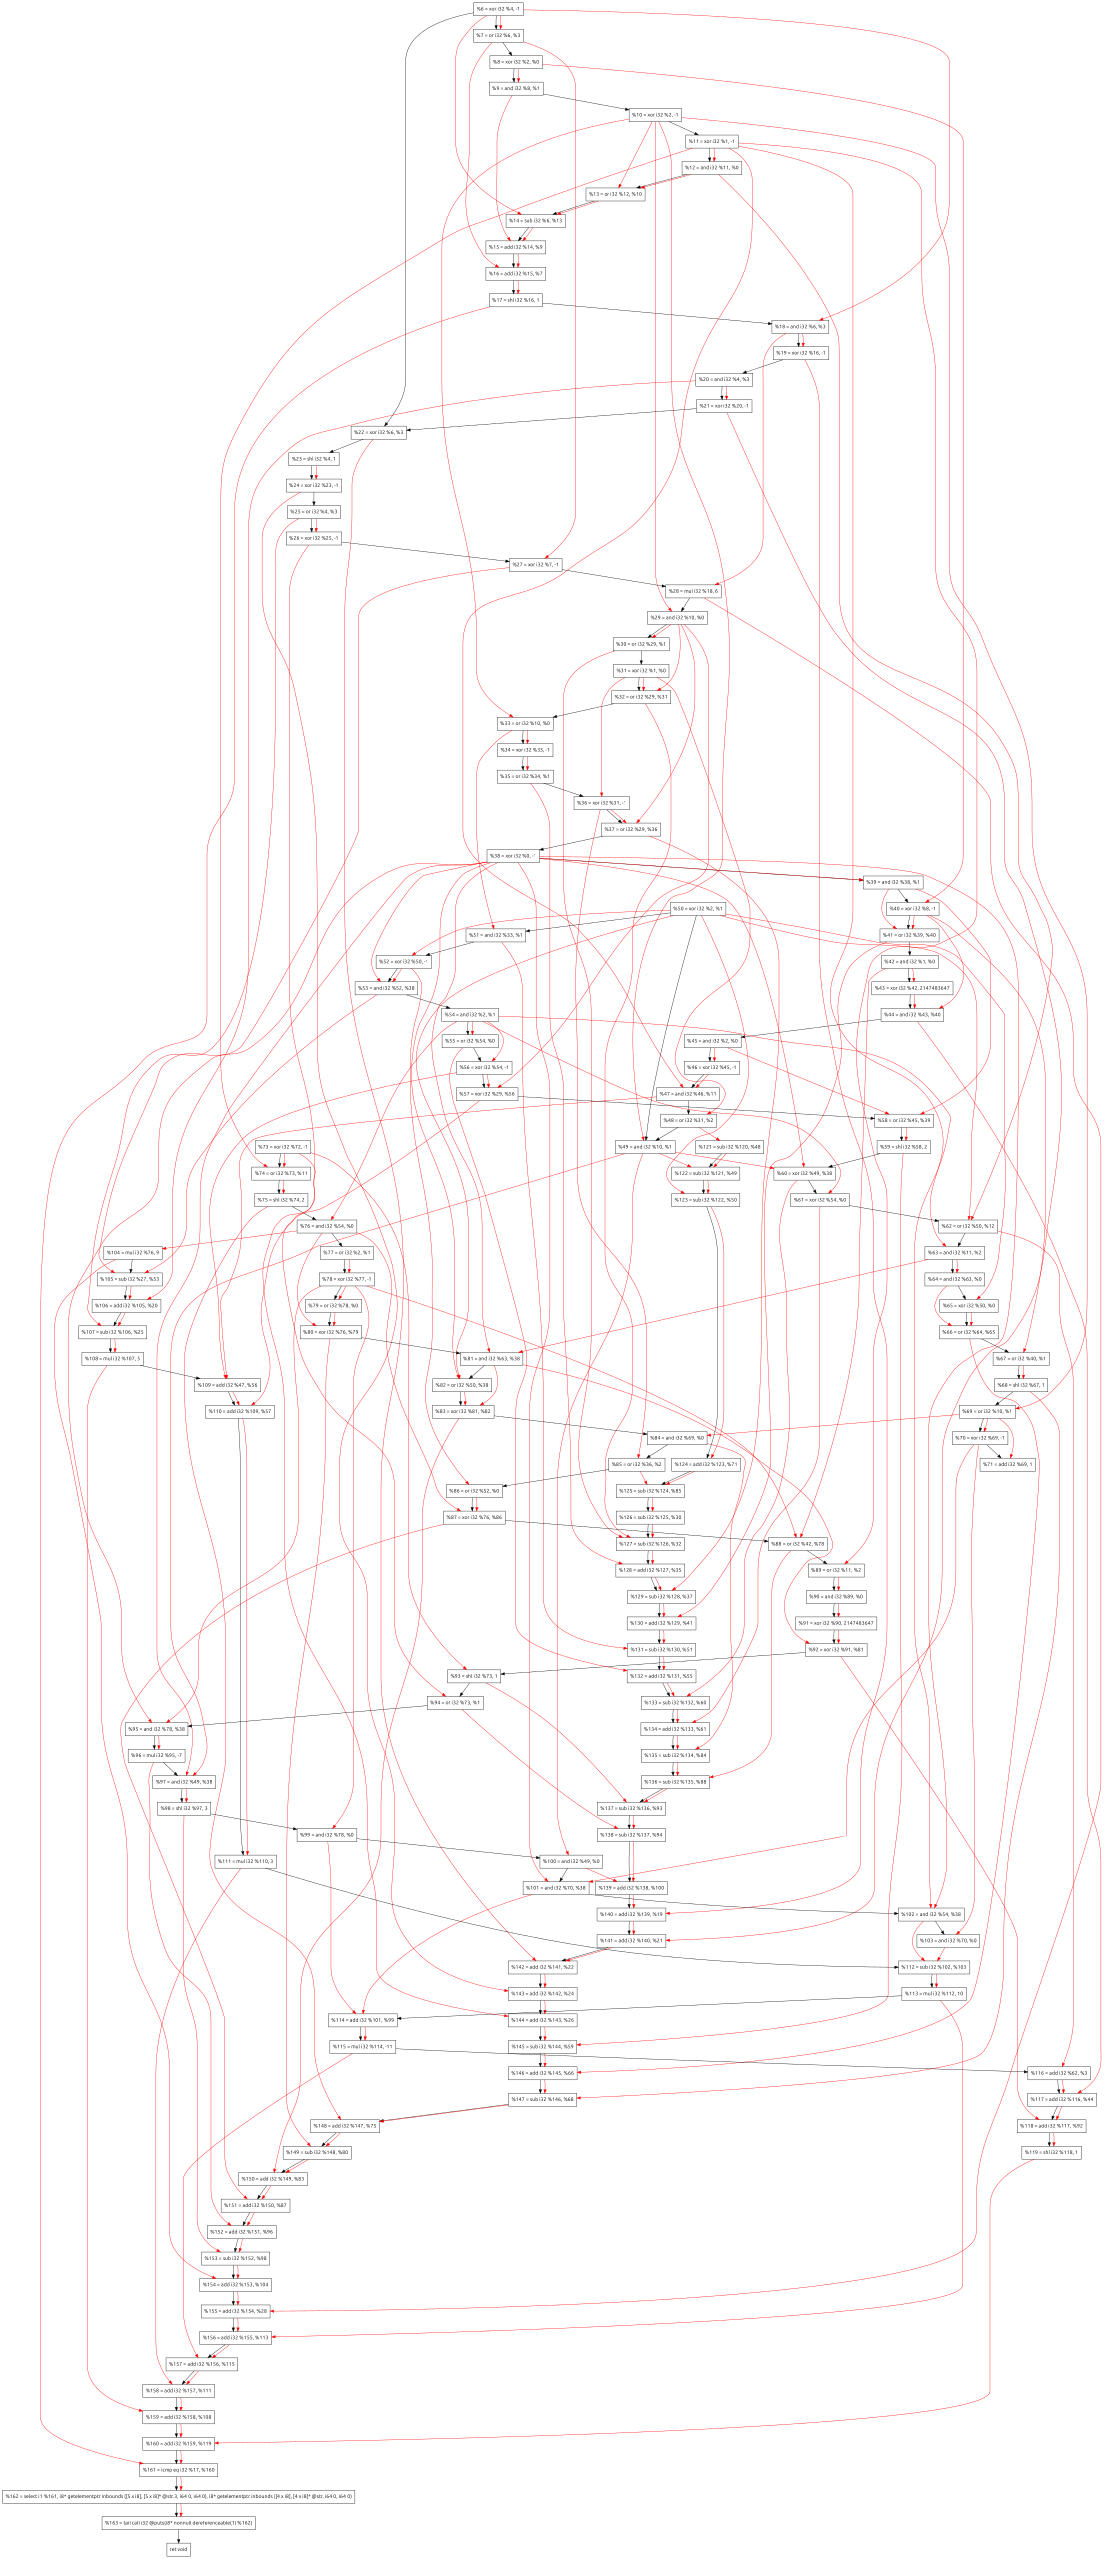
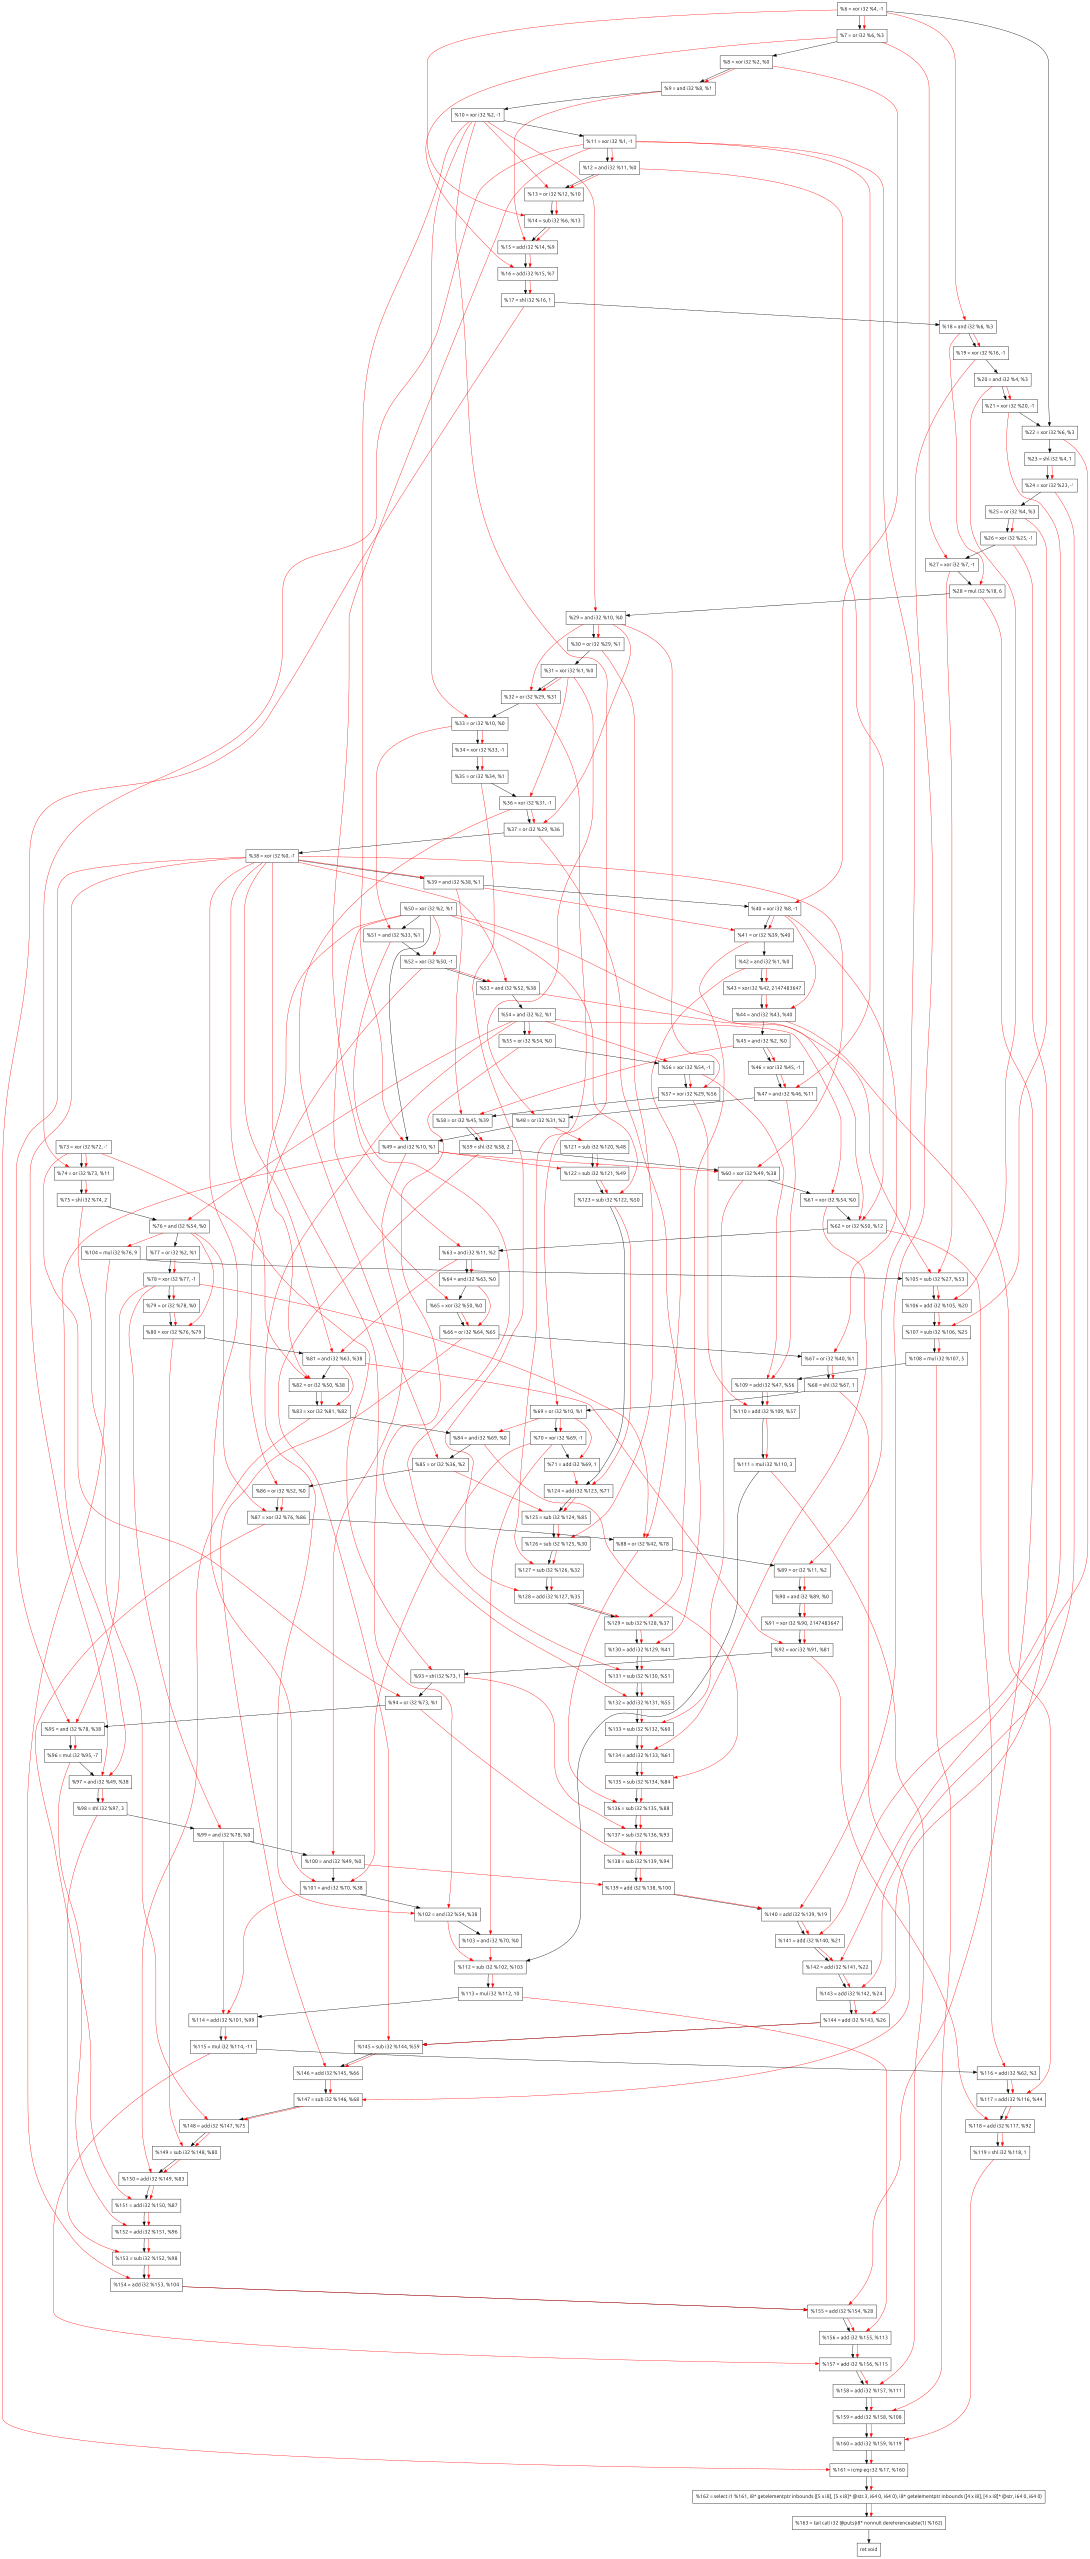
(591, 1085) -> (638, 1102)
none -> (575, 1476)
(631, 1835) -> (638, 1862)
